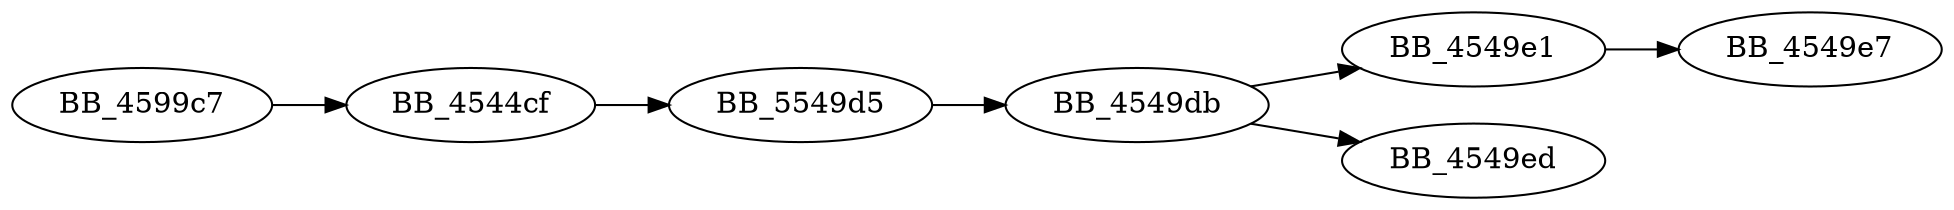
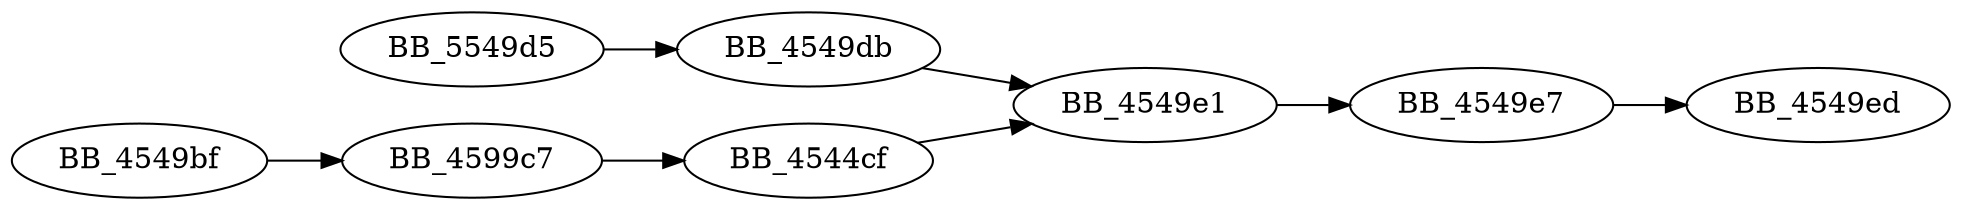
(622, 105) -> (964, 135)
(1295, 131) -> (1639, 105)
none -> (140, 161)
